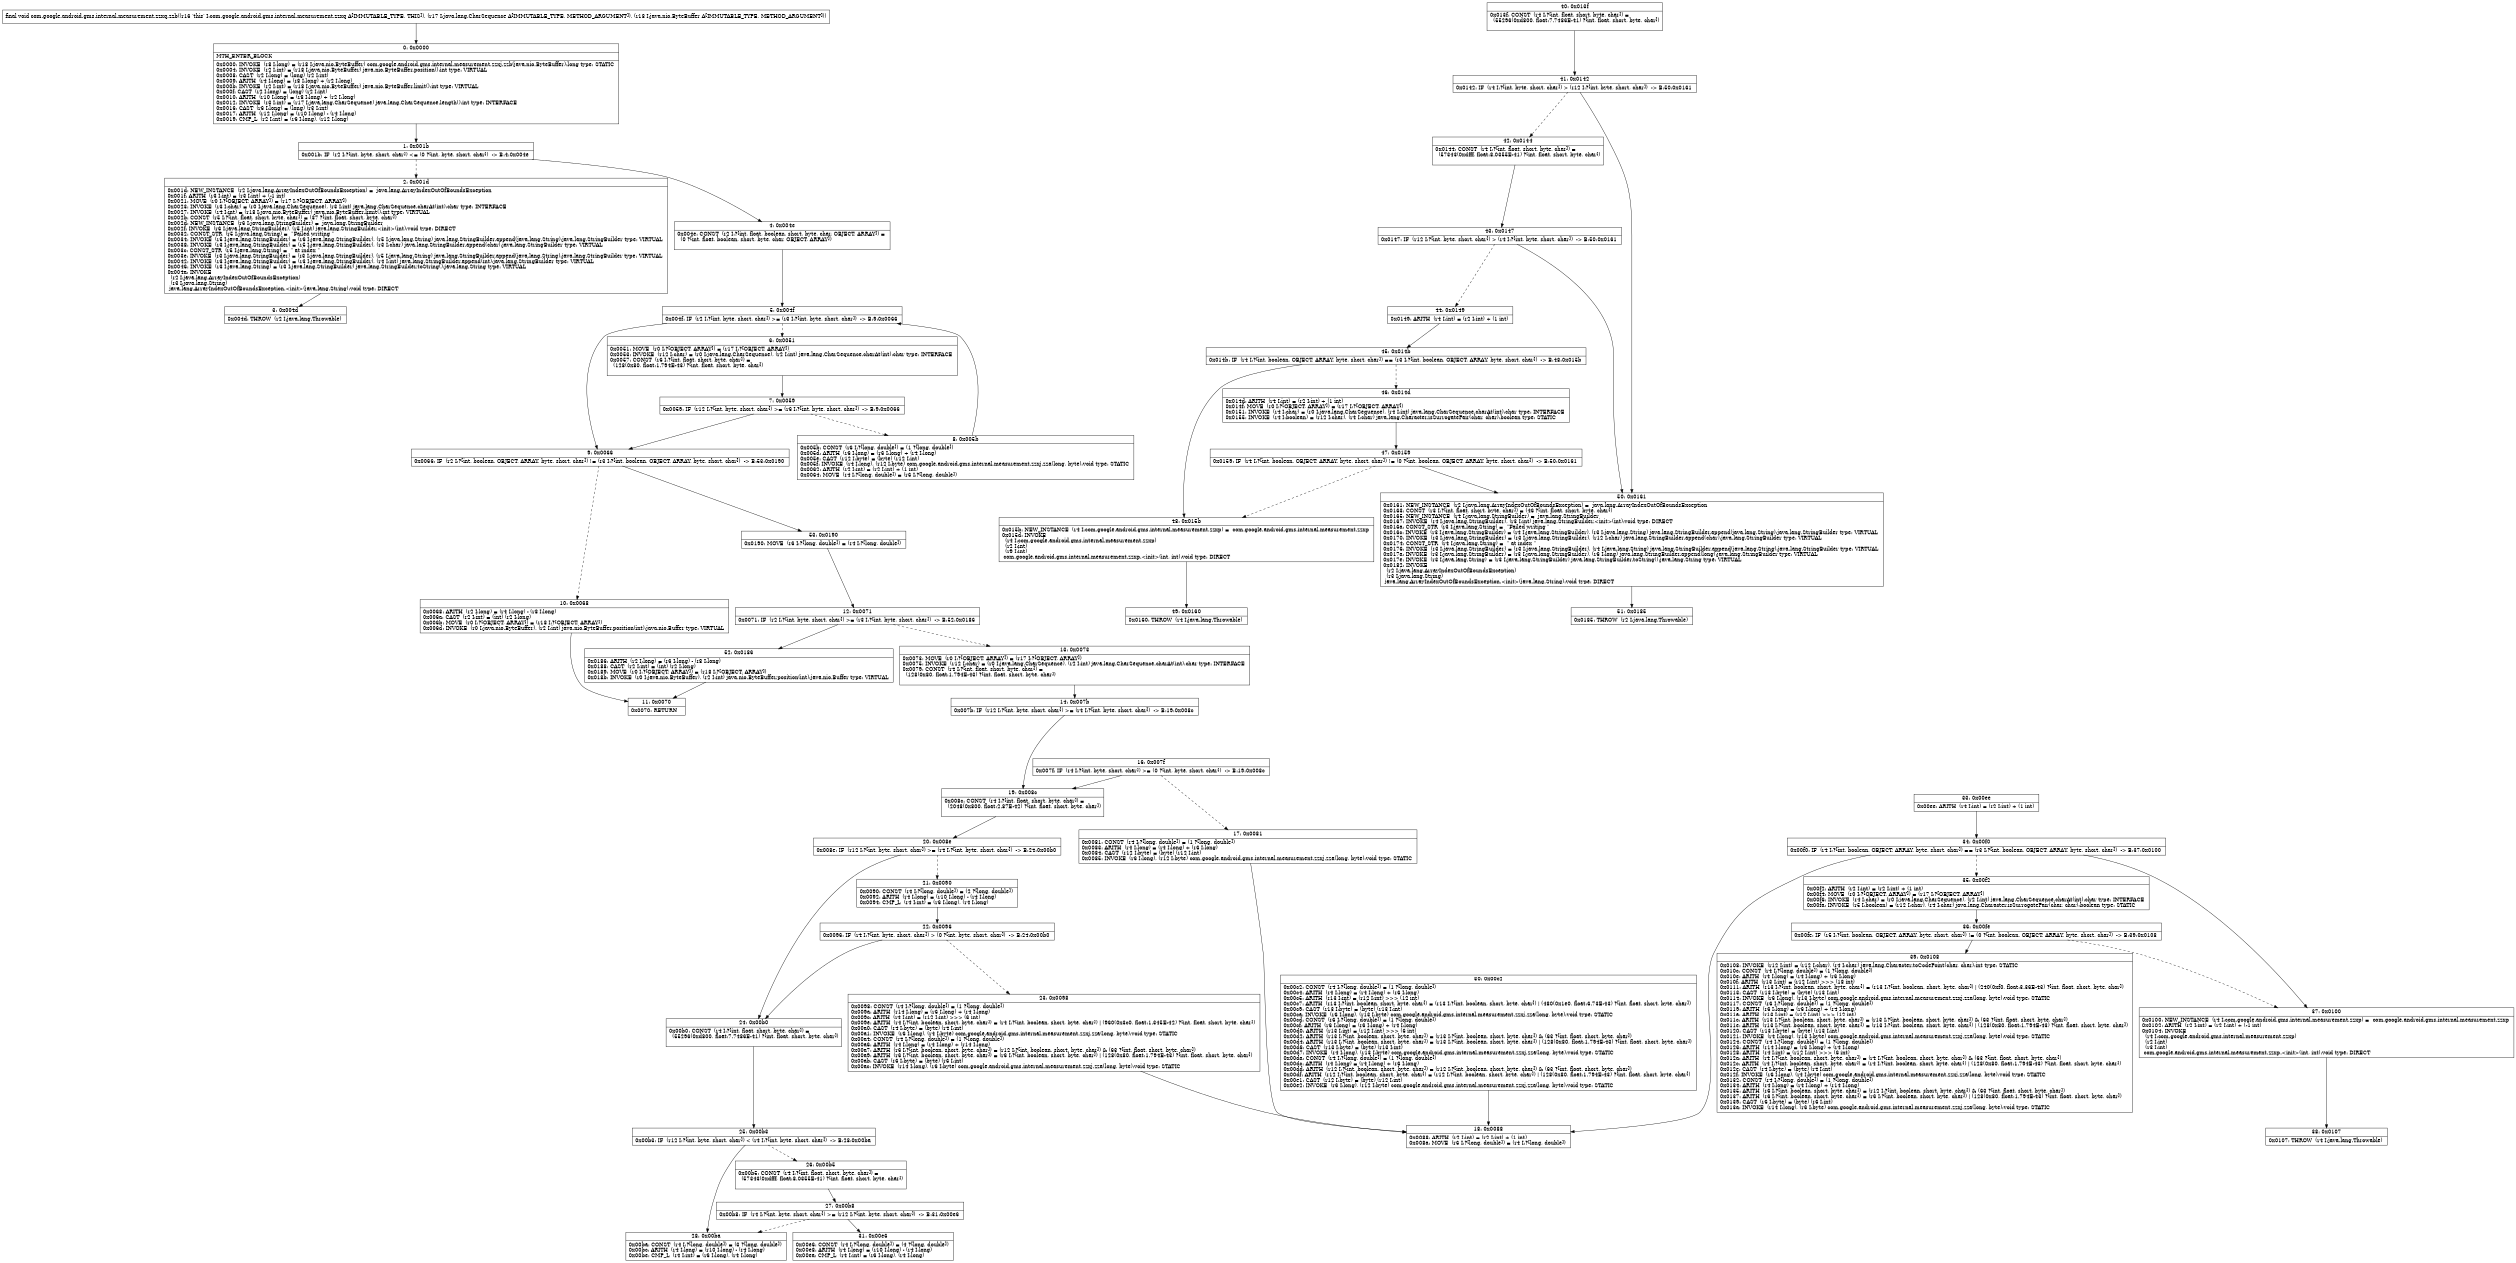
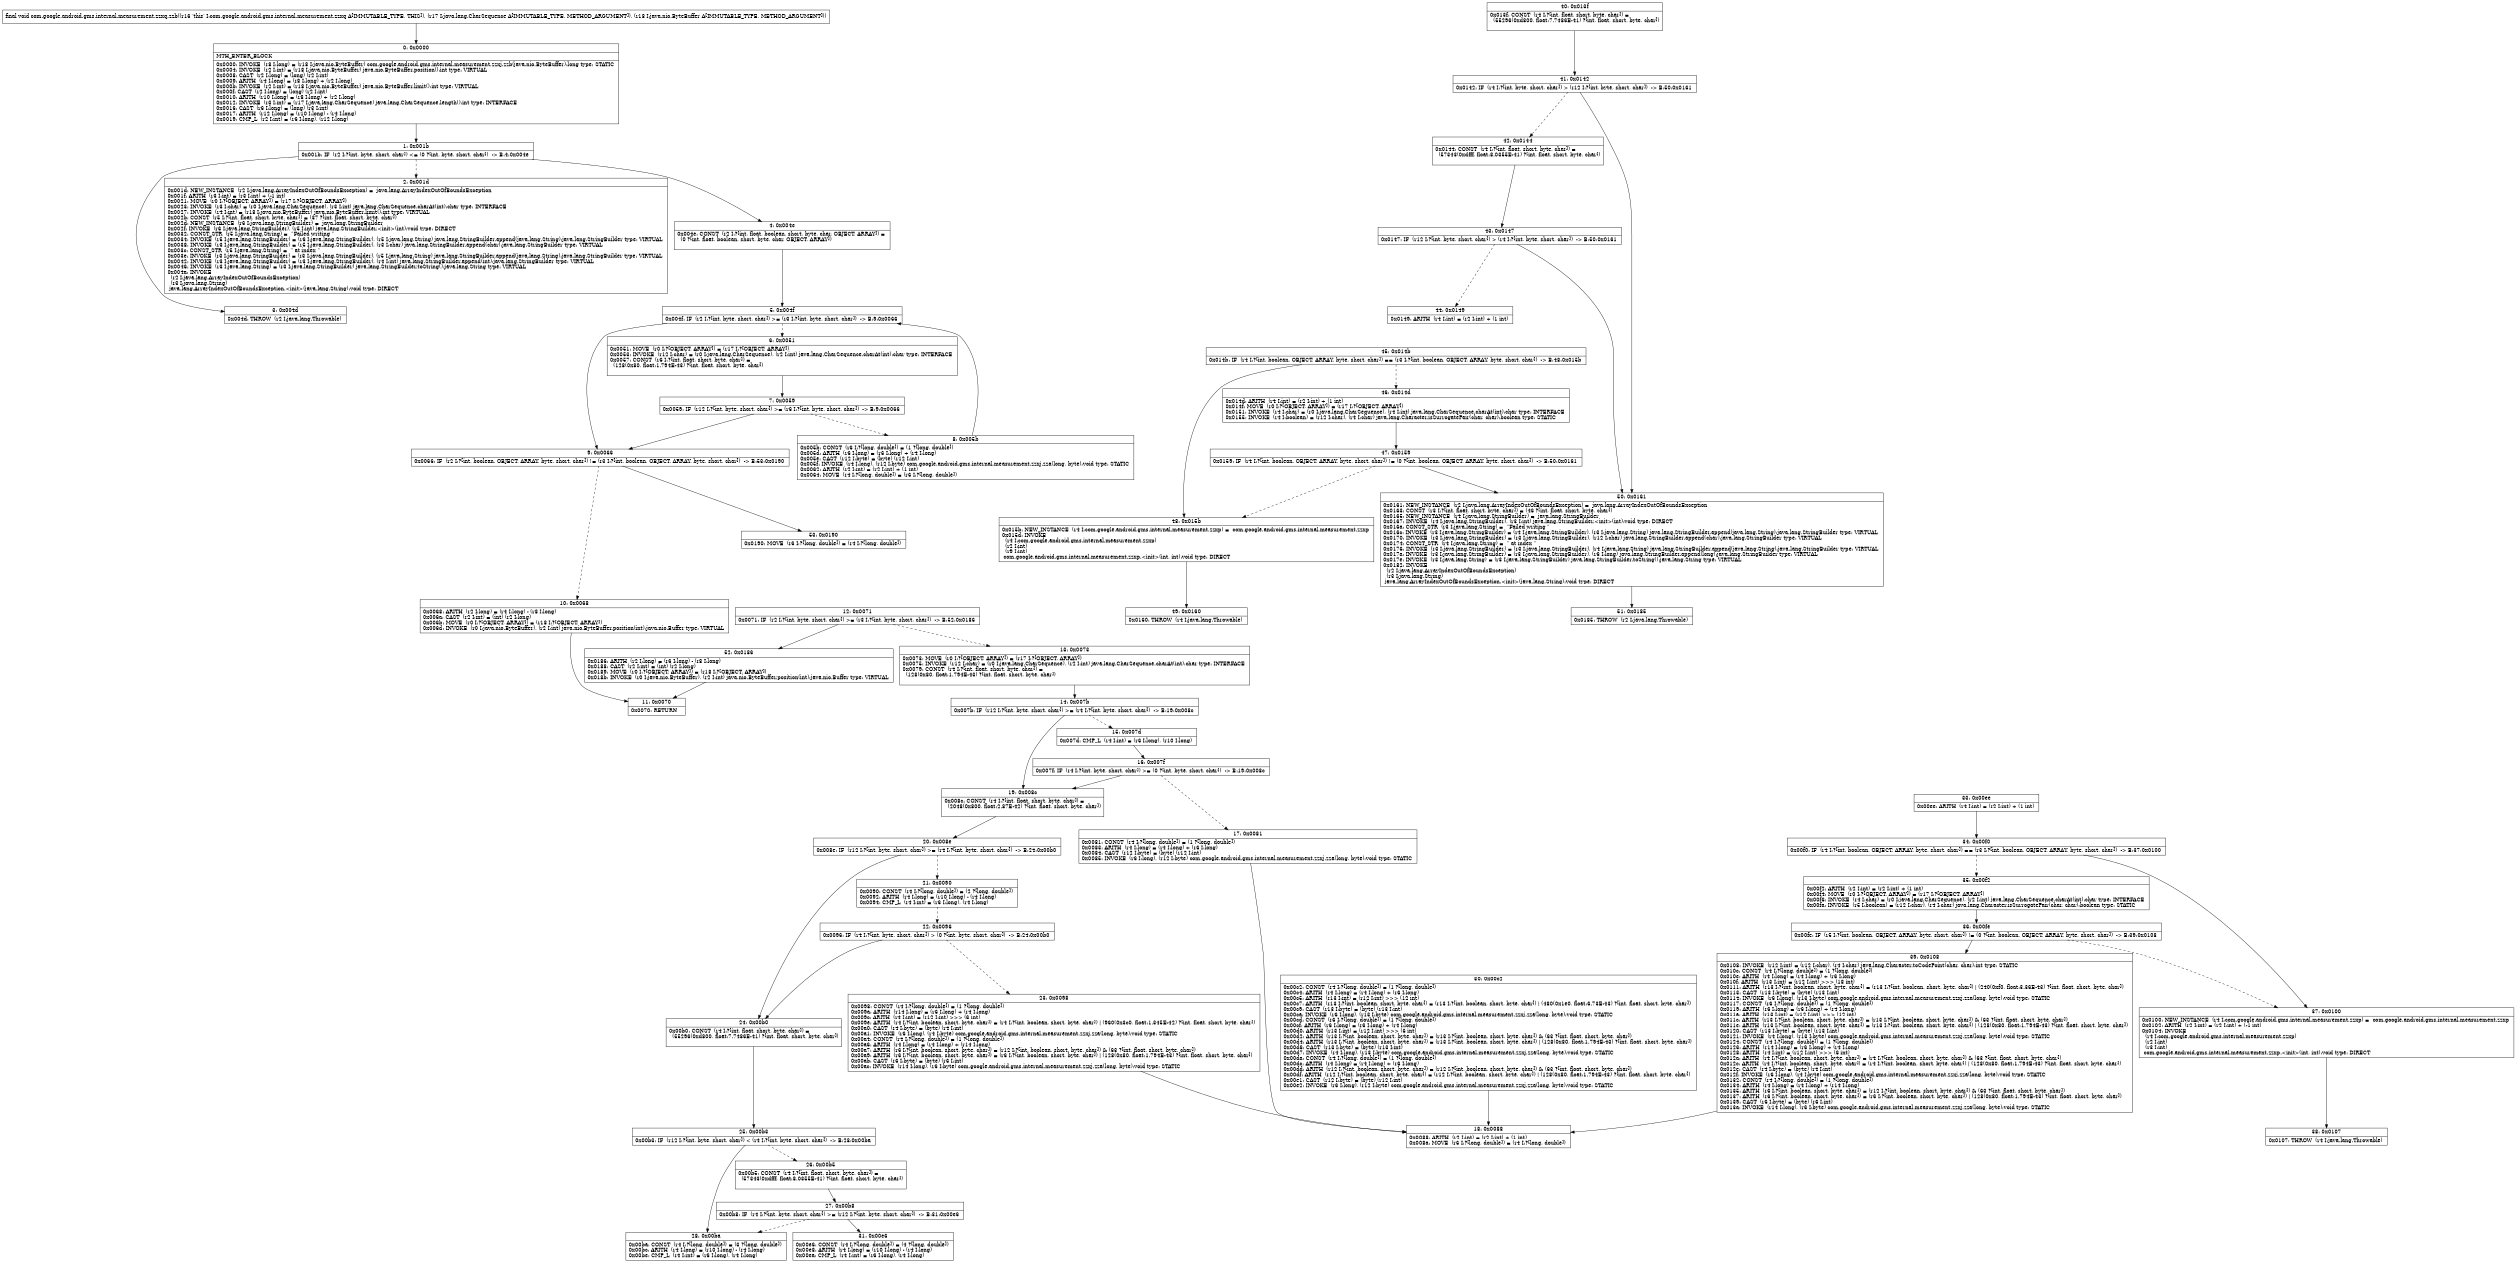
(312, 299) -> (146, 199)
(1425, 335) -> none
(840, 576) -> none
none -> (1127, 737)
(937, 913) -> (937, 913)
(1709, 1001) -> (1646, 1124)
